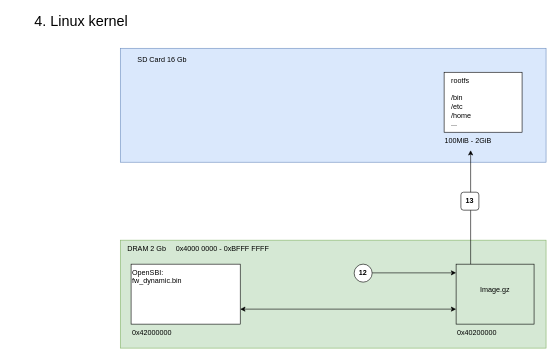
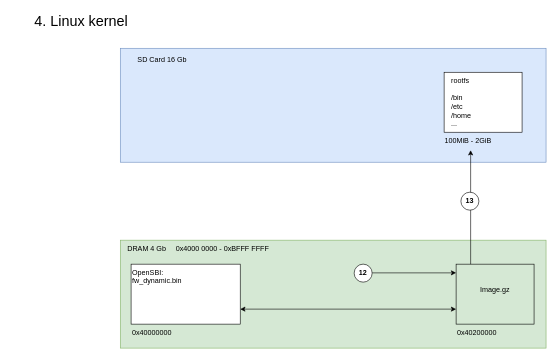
(470, 201) -> (470, 201)
(144, 249) -> (144, 249)
(152, 333) -> (152, 333)
